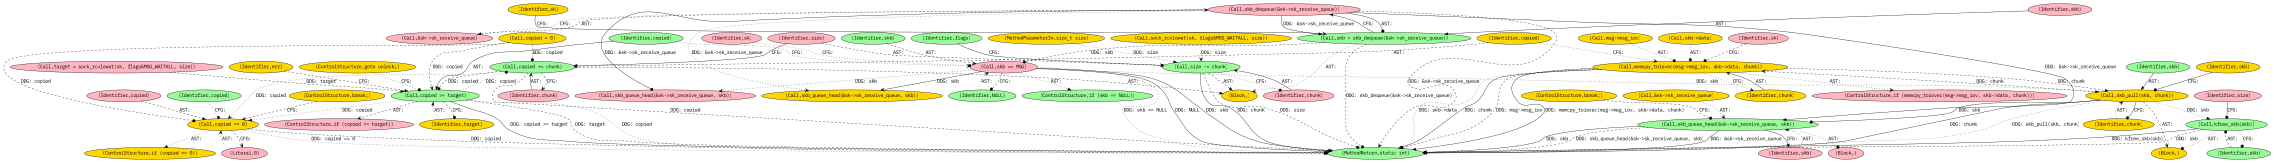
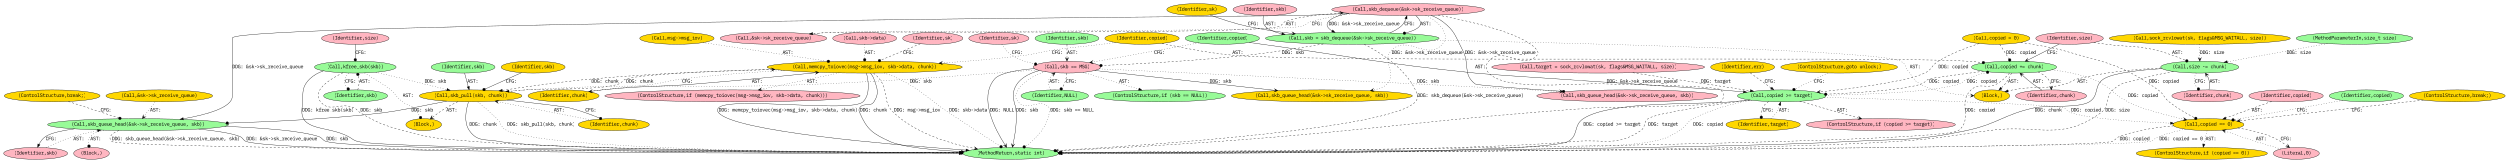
(947, 38) -> none
(1046, 38) -> (2354, 38)
(1690, 38) -> (865, 38)
(2180, 110) -> (411, 81)
